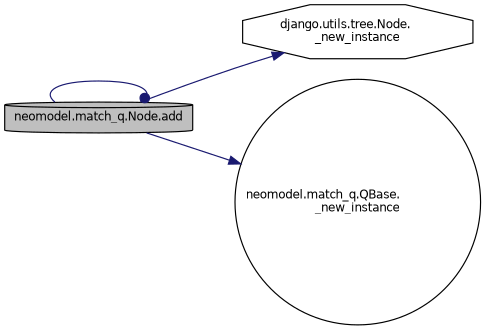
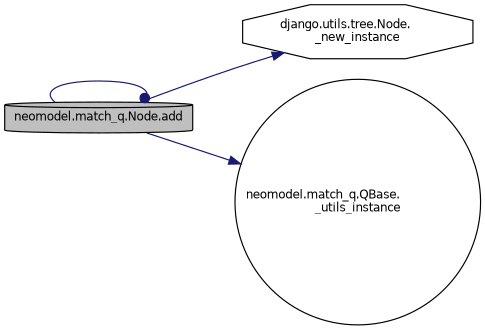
(358, 202) -> (358, 202)
